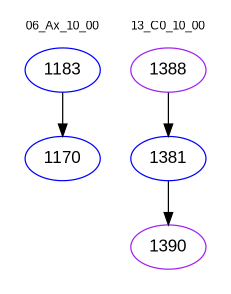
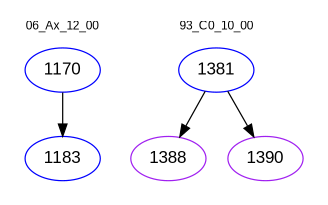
(63, 26) -> (63, 26)
(168, 26) -> (217, 26)
(63, 108) -> (63, 108)
(168, 108) -> (196, 109)
